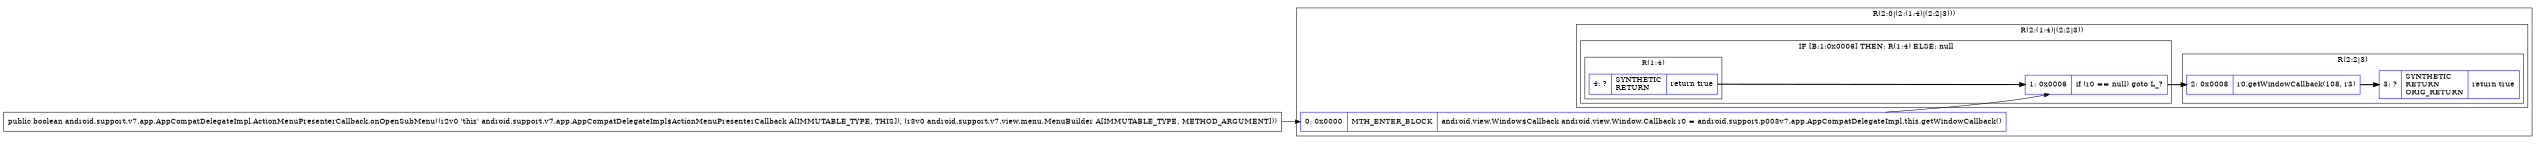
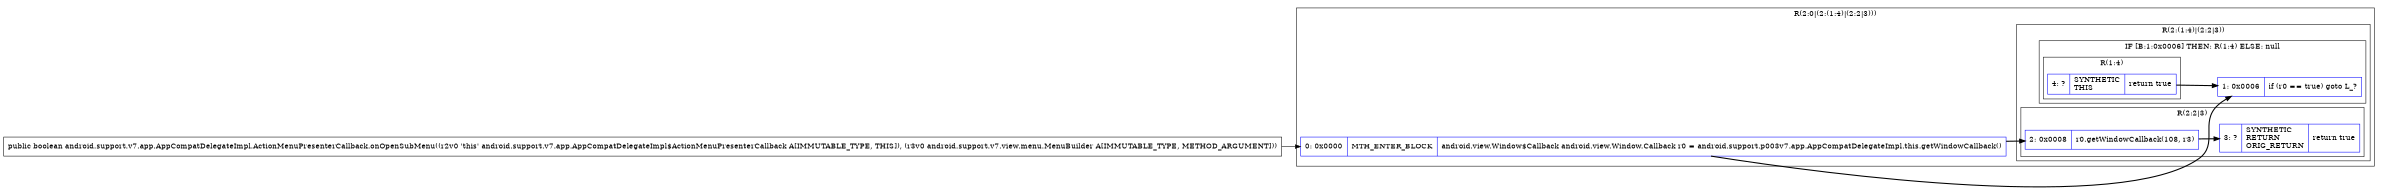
(2120, 84) -> (2313, 87)
(2175, 85) -> (2013, 141)
(1633, 88) -> (2084, 88)
(1965, 106) -> (1991, 186)
